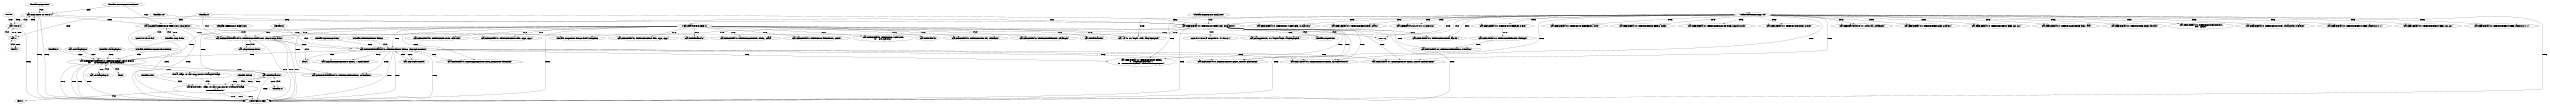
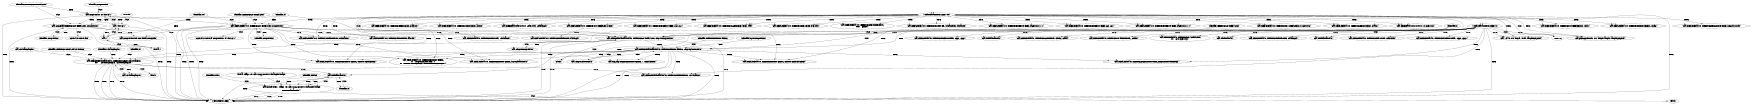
(891, 31) -> (446, 32)
(577, 38) -> (138, 38)
(1475, 44) -> (612, 16)
